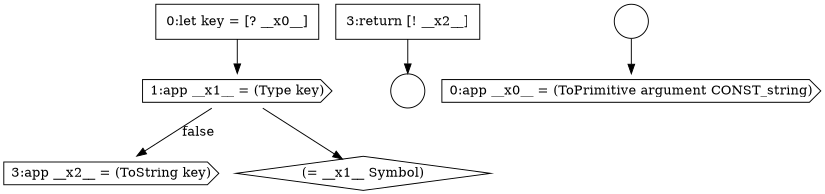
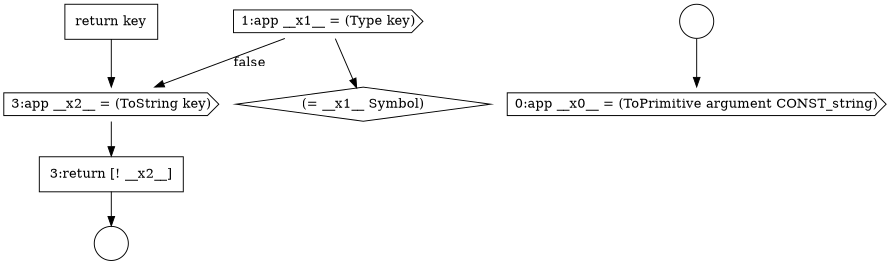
none -> (111, 21)
(237, 21) -> none
none -> (111, 134)
